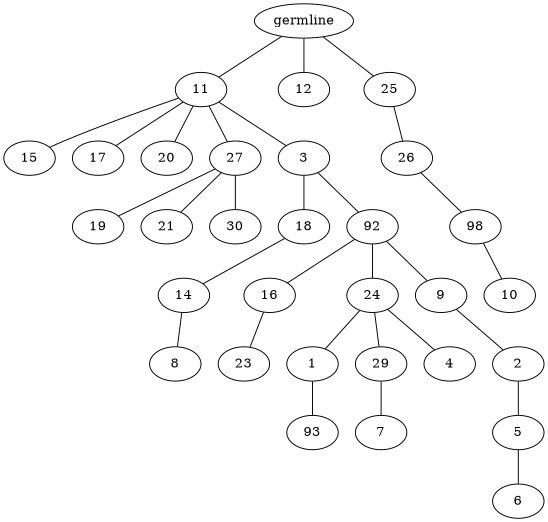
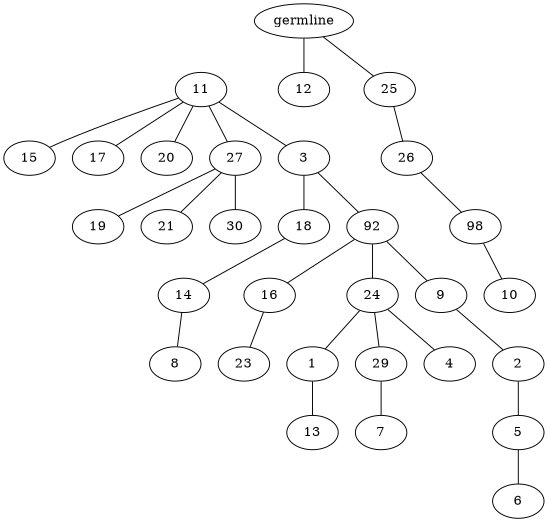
(250, 57) -> none
(313, 433) -> (313, 433)
